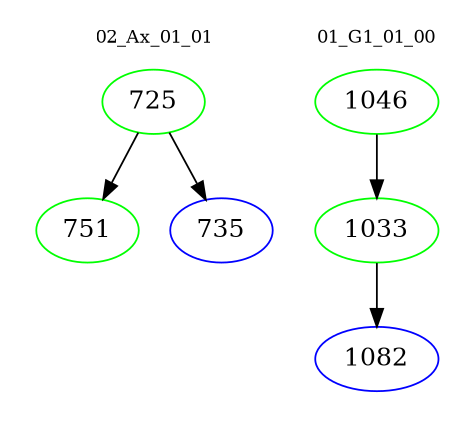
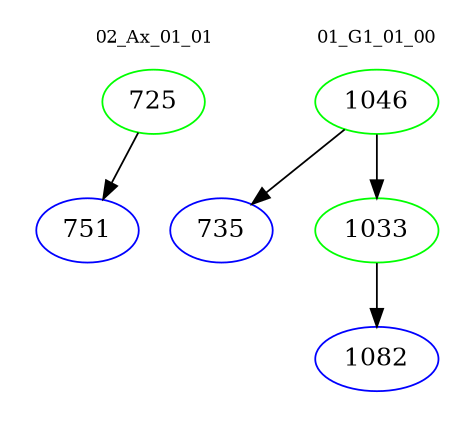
(183, 158) -> (313, 155)
(88, 230) -> (88, 230)
